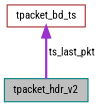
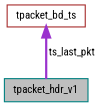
(46, 90) -> (46, 90)
